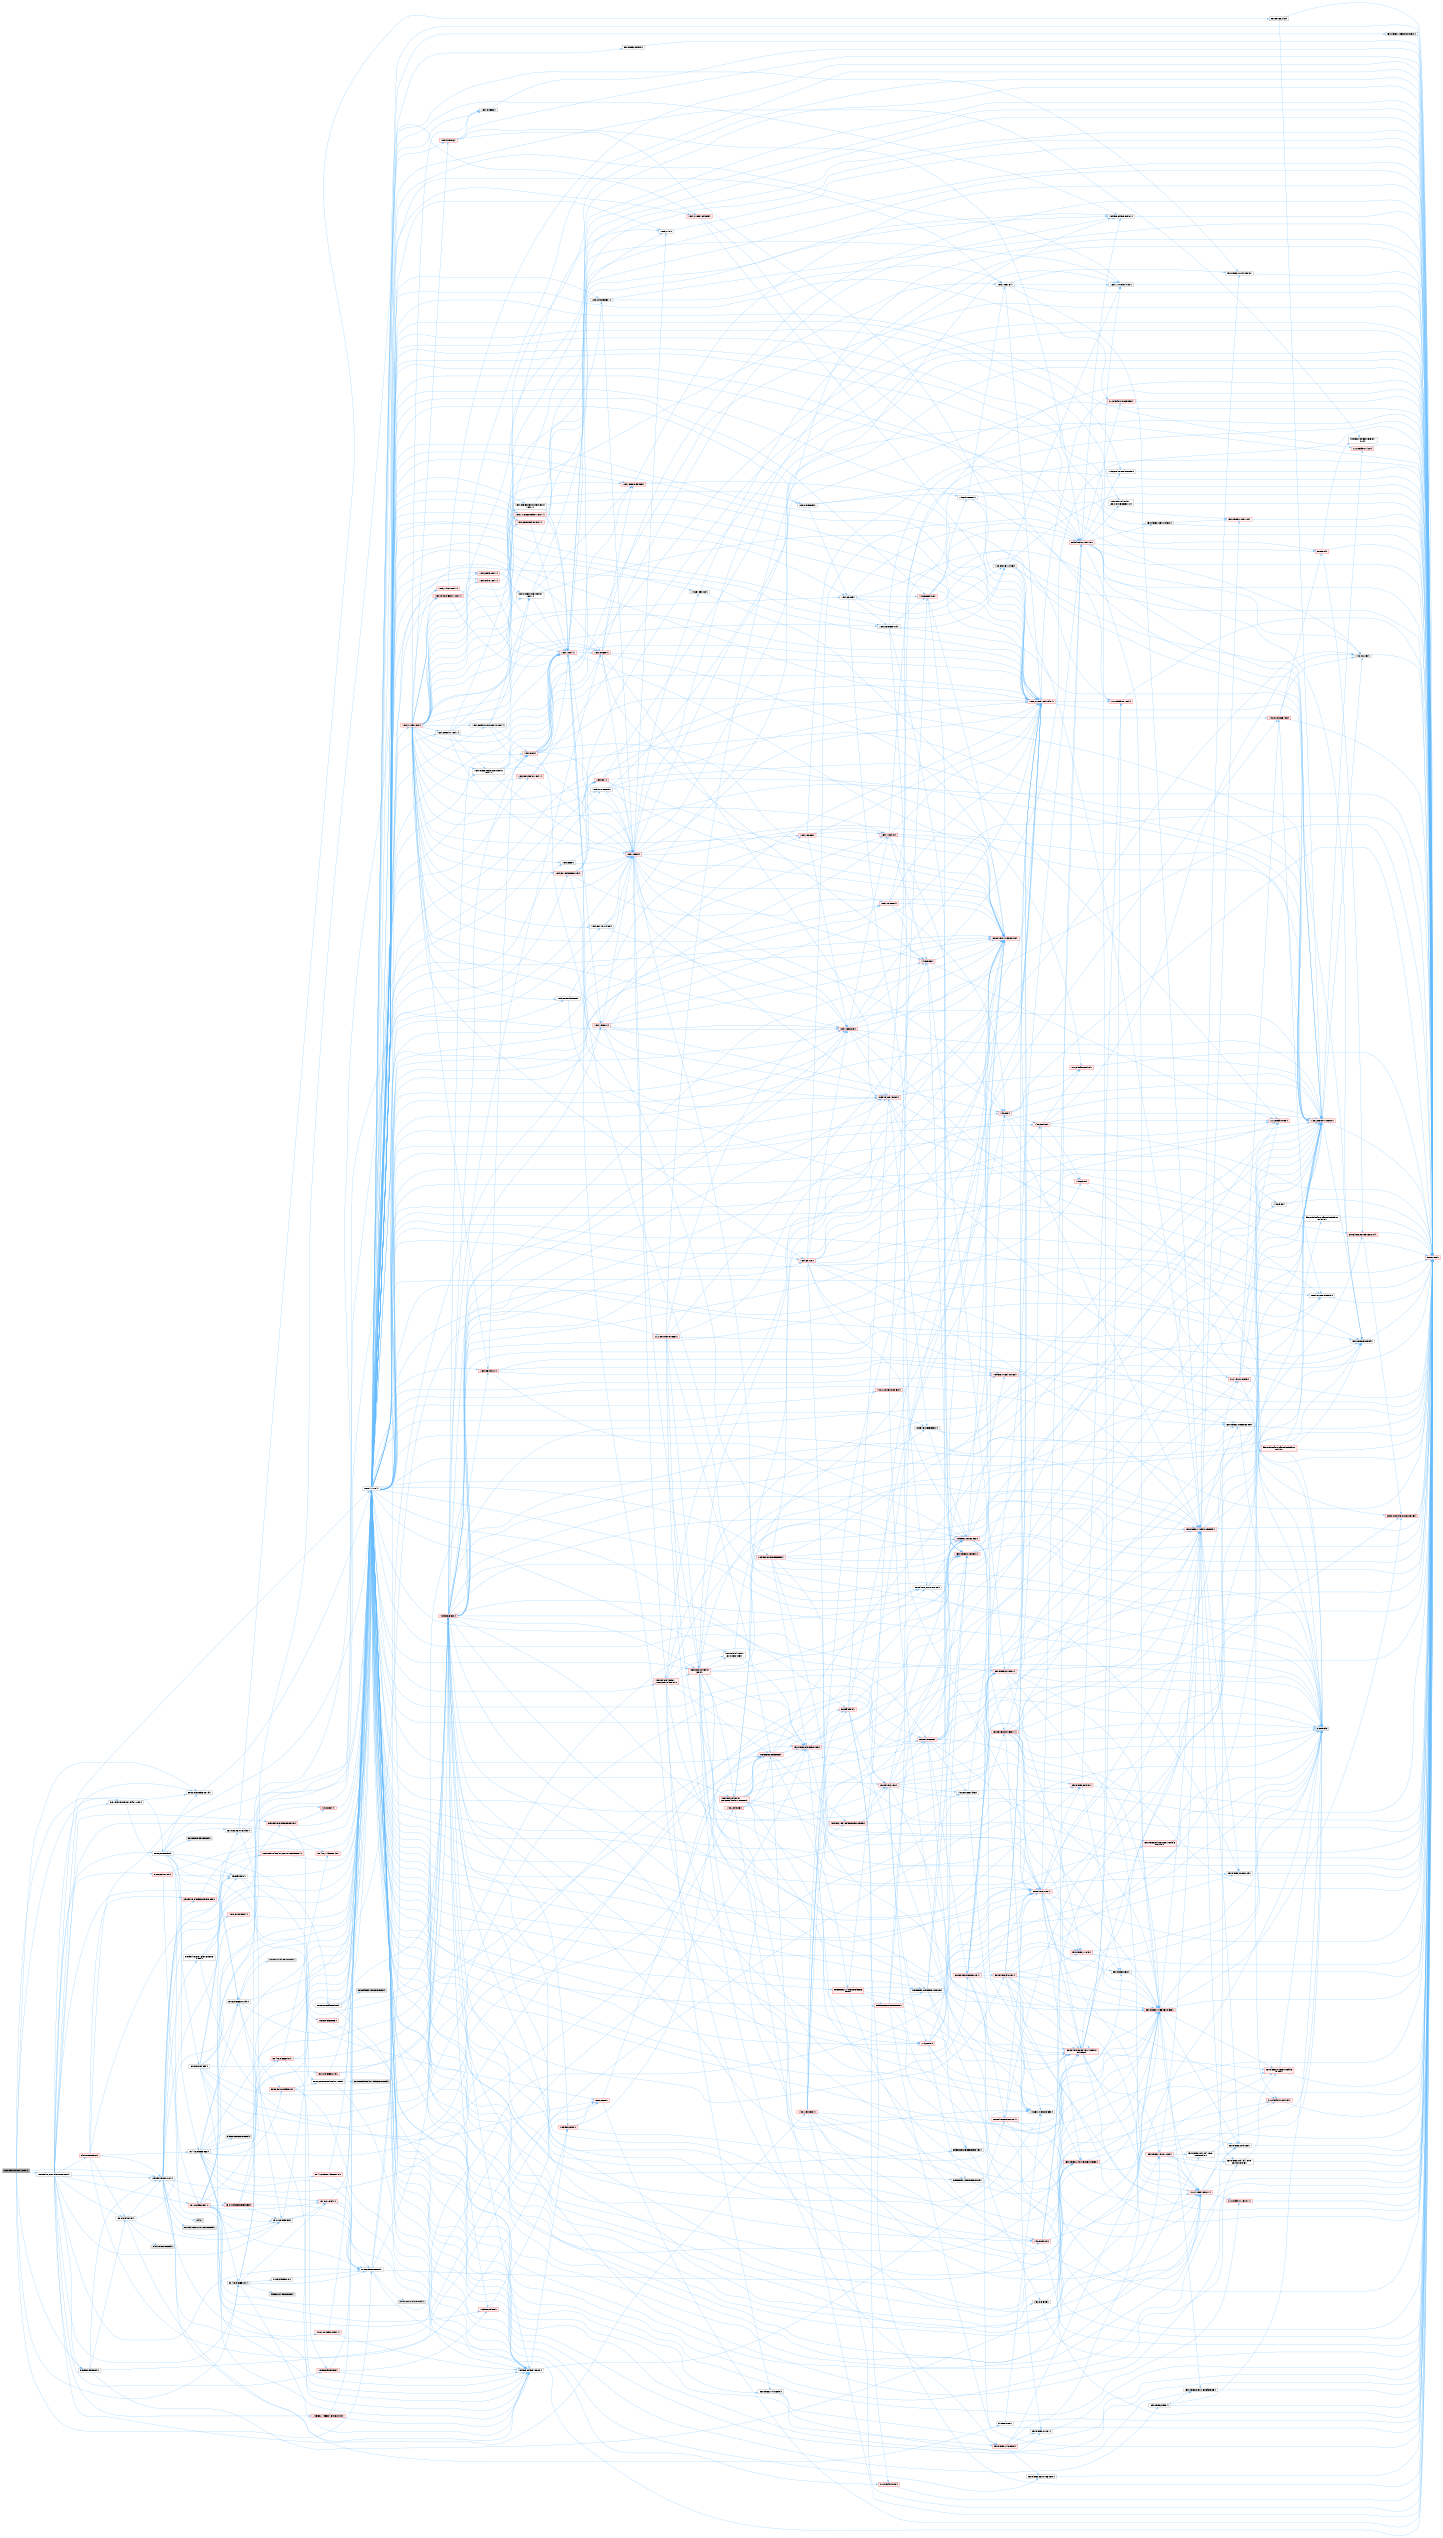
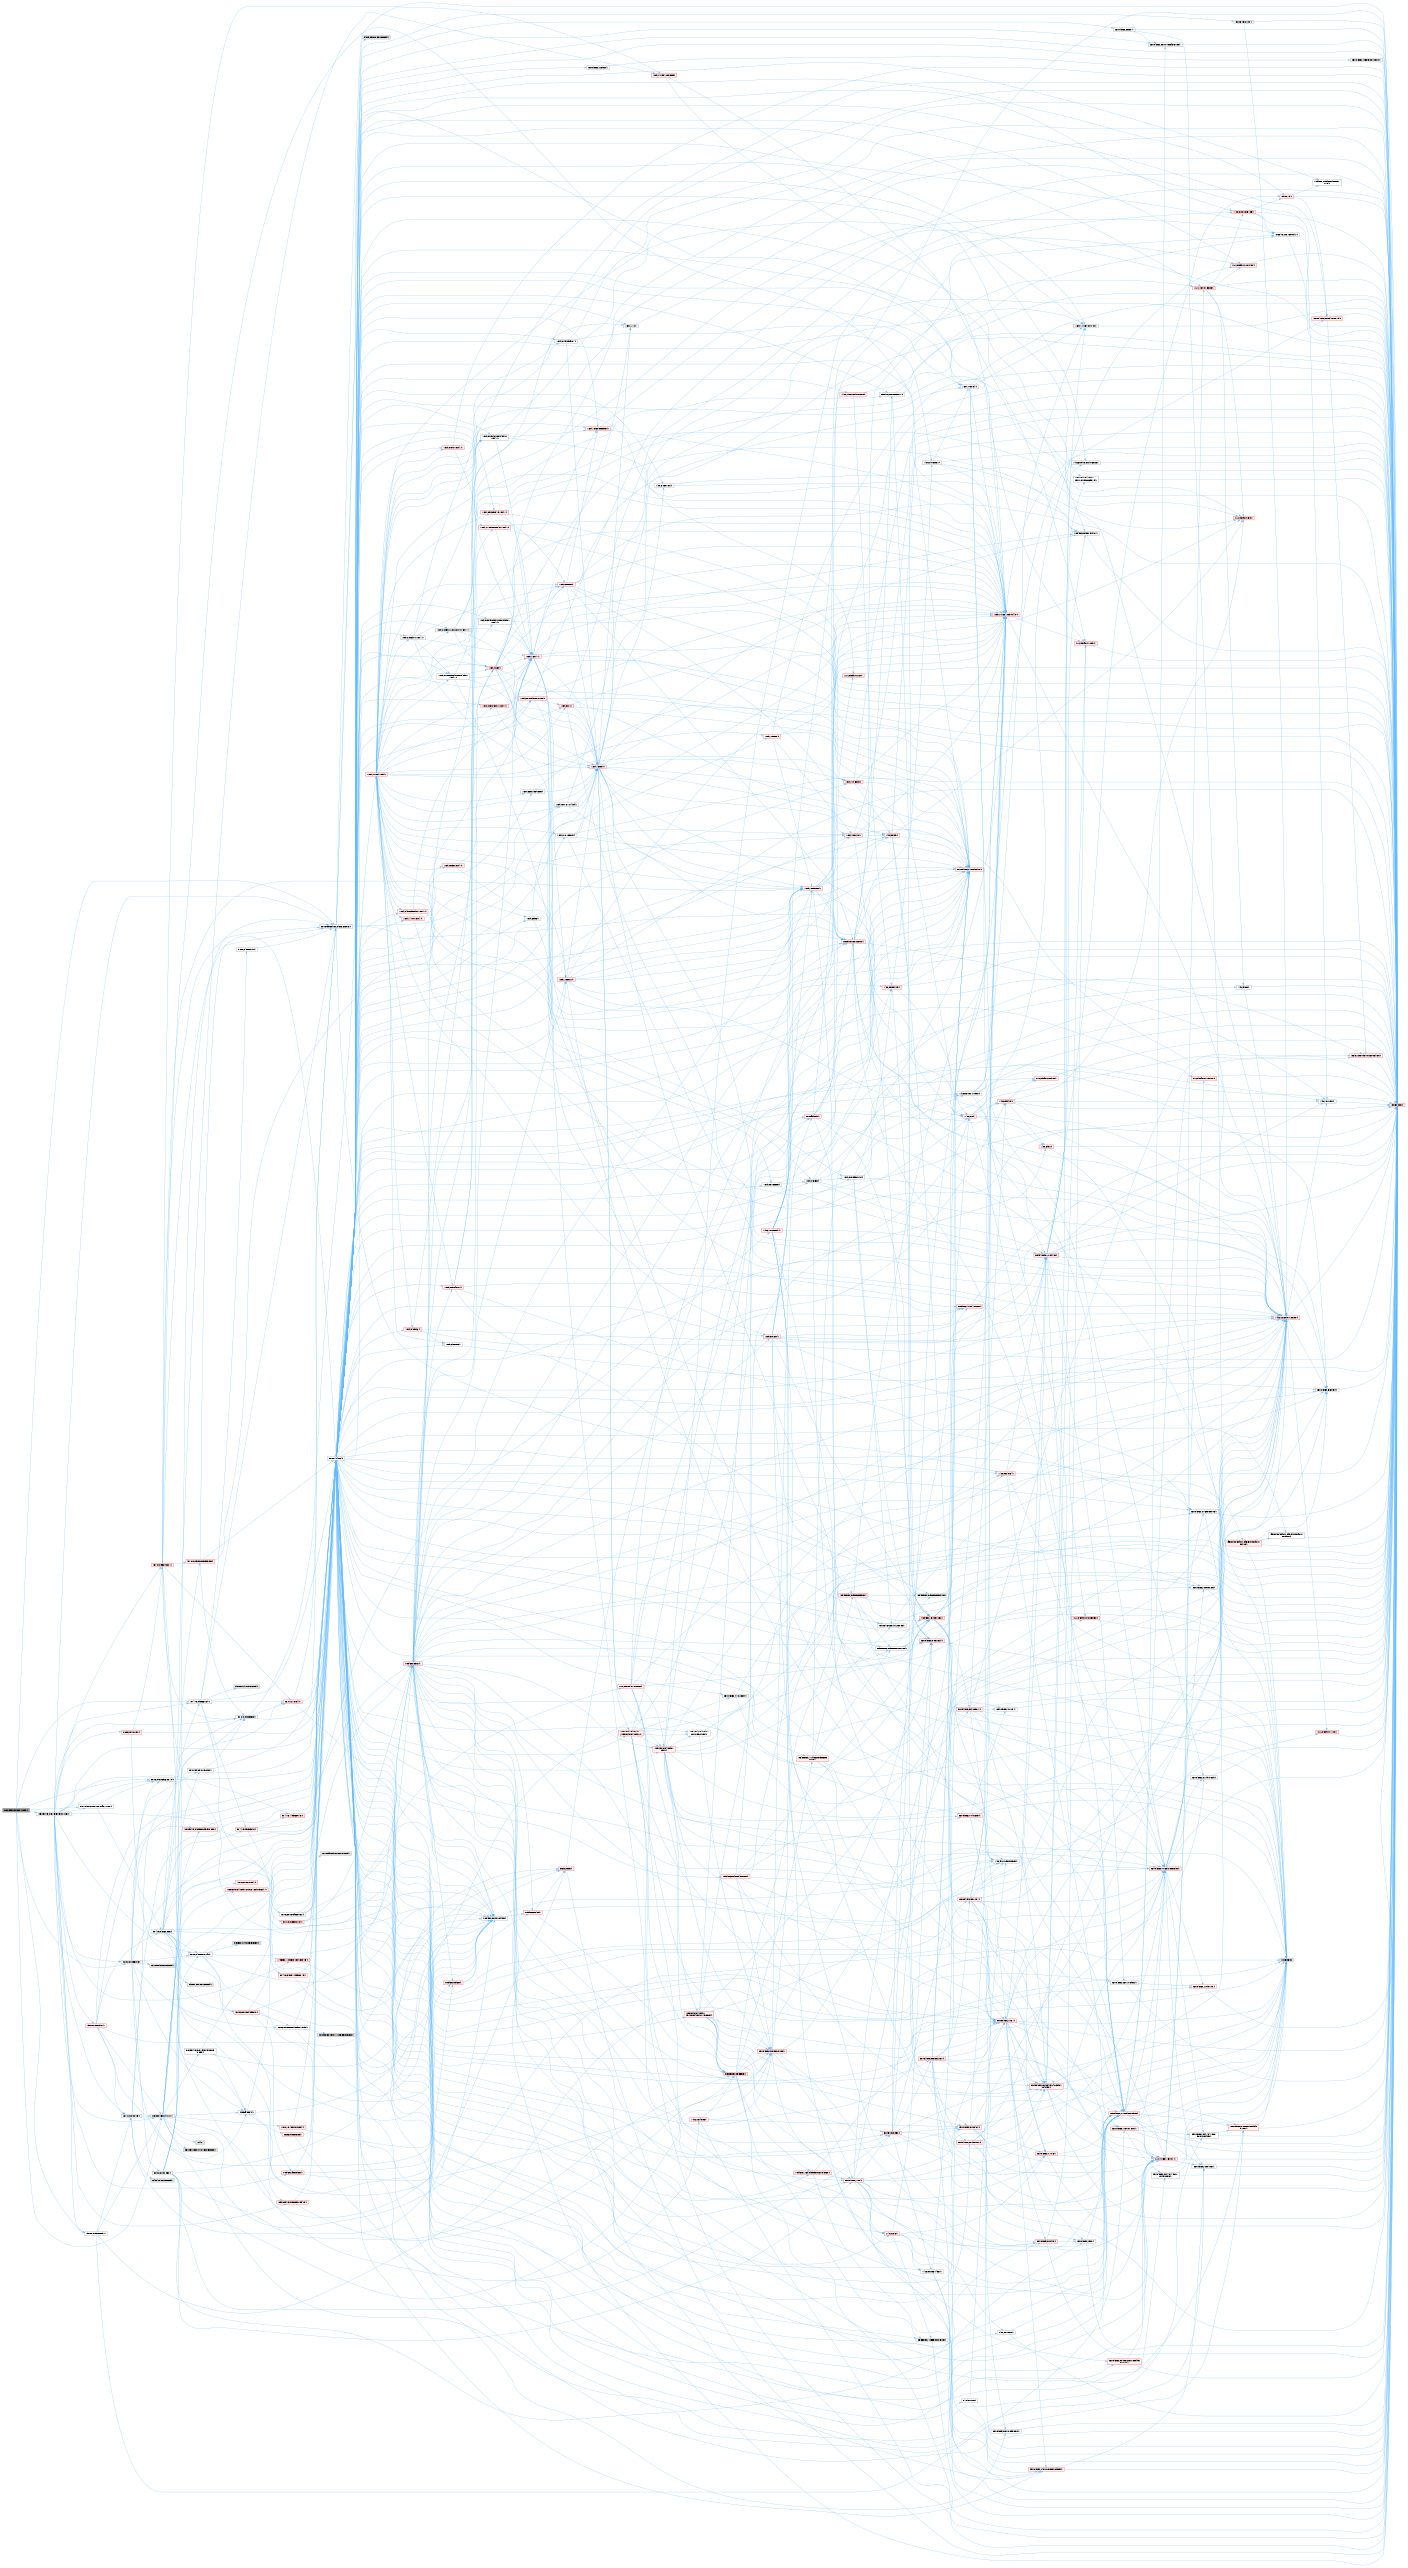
(328, 1808) -> none
(372, 2270) -> (336, 927)
(530, 2370) -> (495, 1918)
